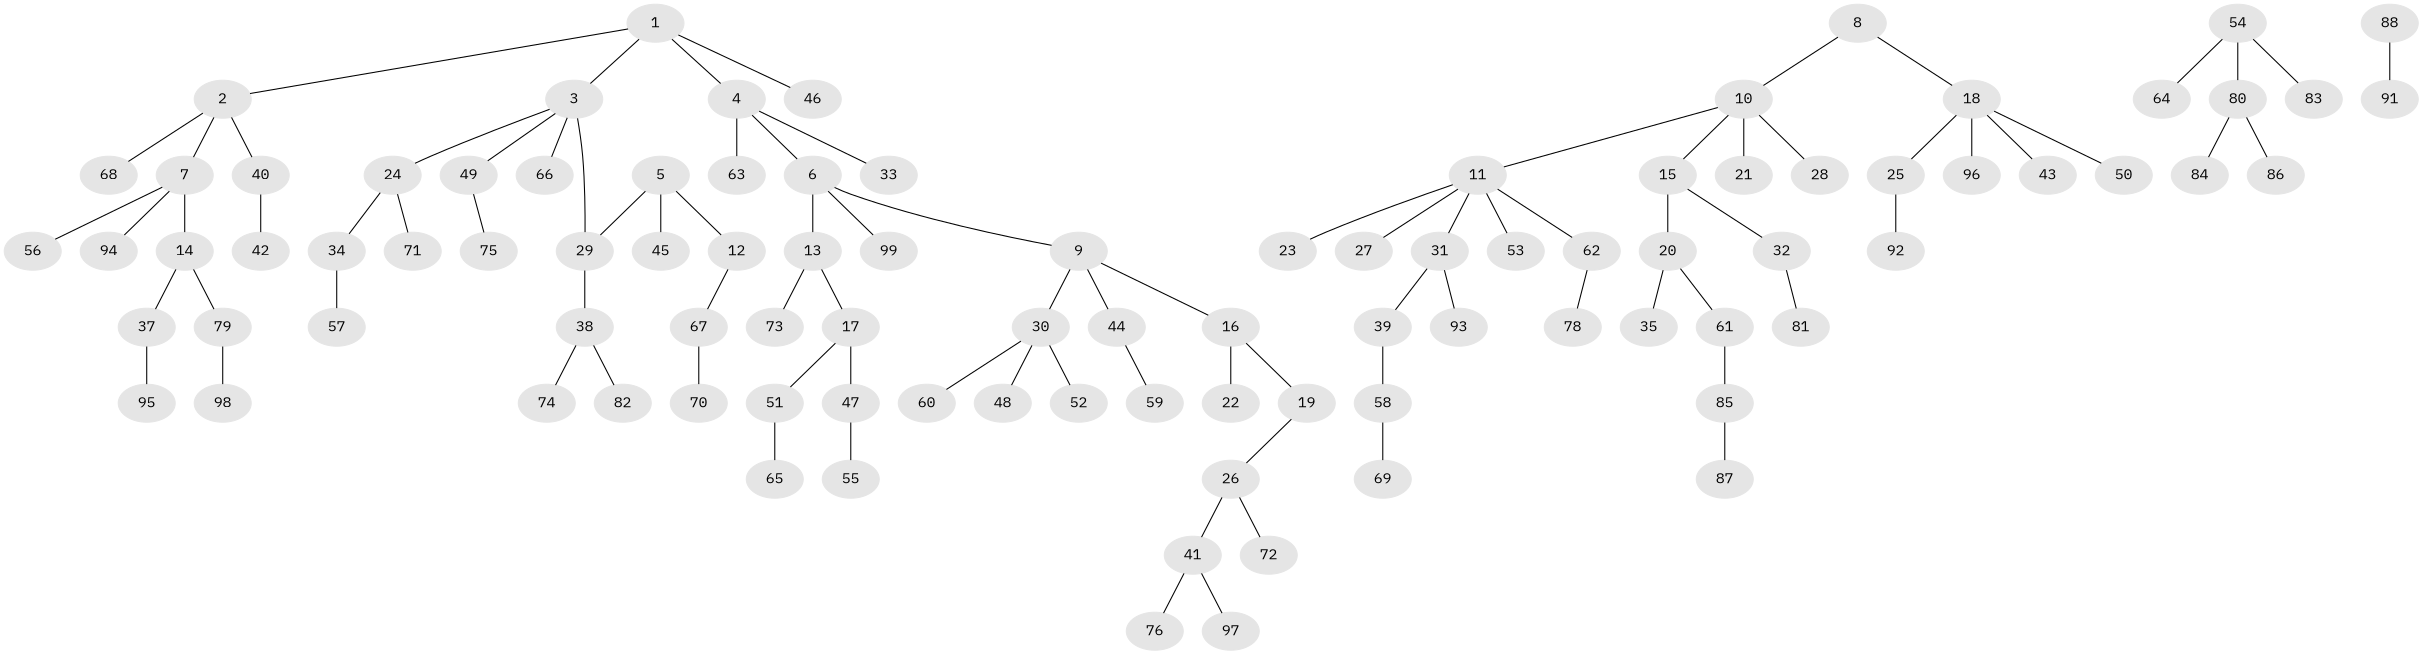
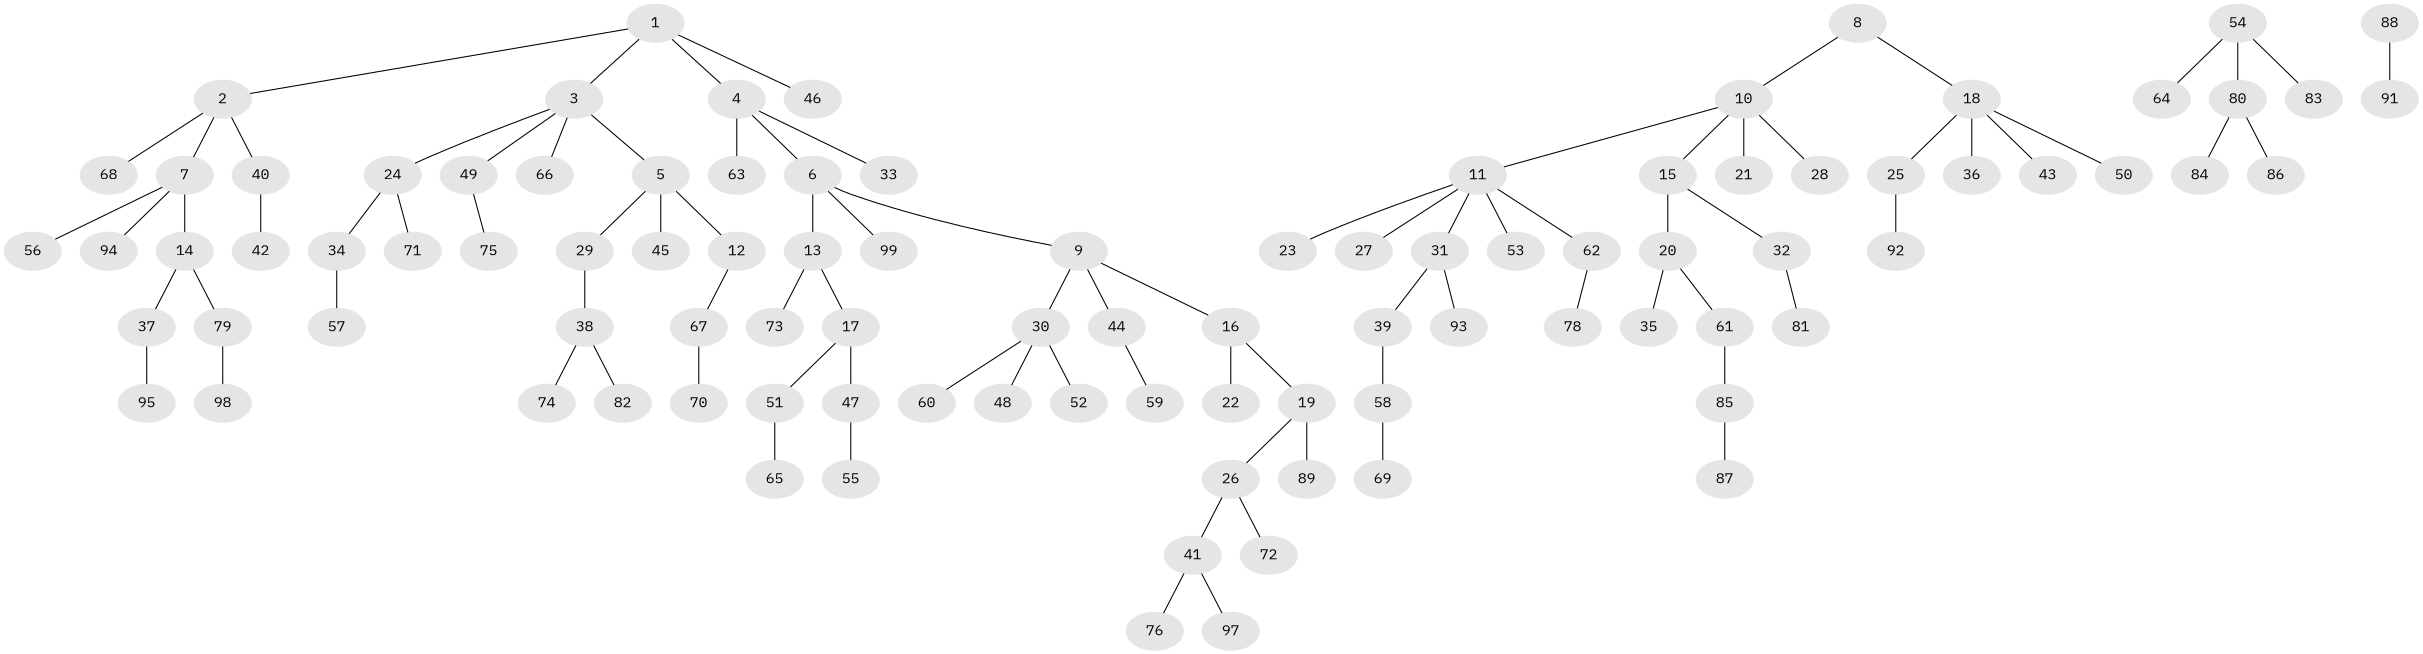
(584, 175) -> (618, 137)
(1972, 175) -> (1972, 175)
none -> (1307, 479)
